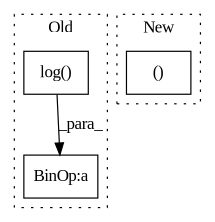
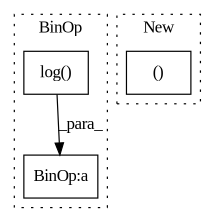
(61, 28) -> (61, 28)
